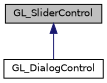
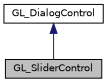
(54, 46) -> (54, 46)
